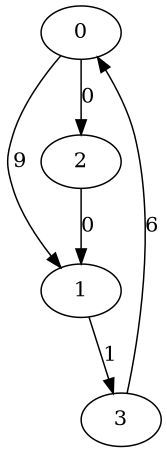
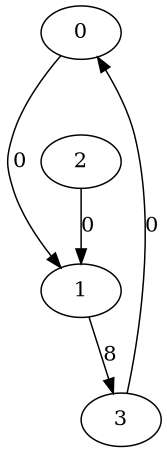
(81, 90) -> none
(20, 162) -> (20, 162)
(152, 226) -> (152, 226)
(111, 355) -> (111, 355)
